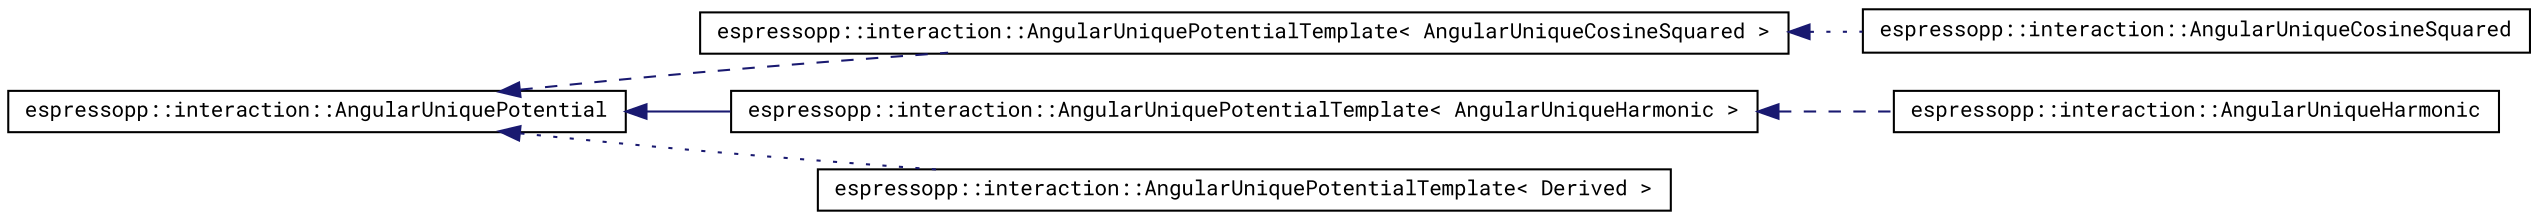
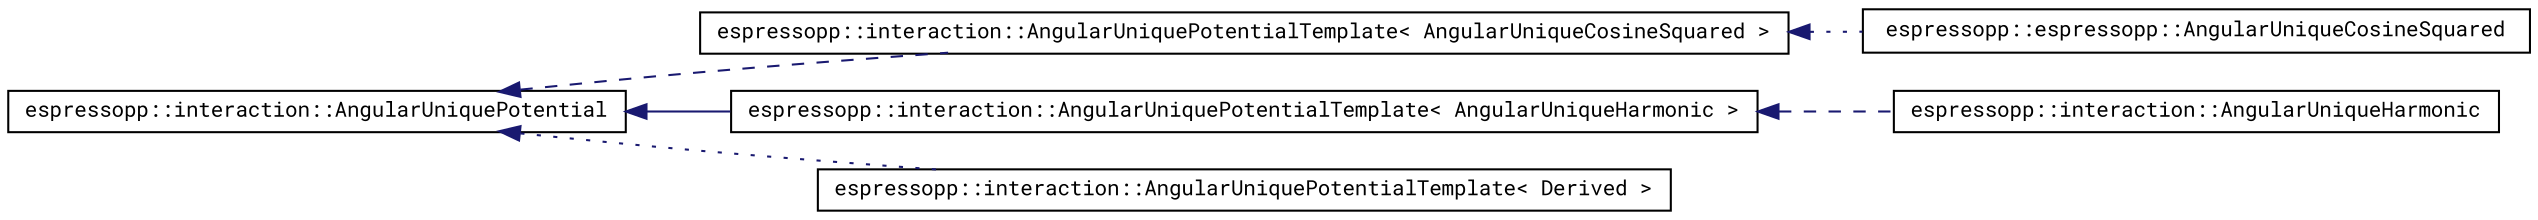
(2196, 31) -> (2196, 31)
